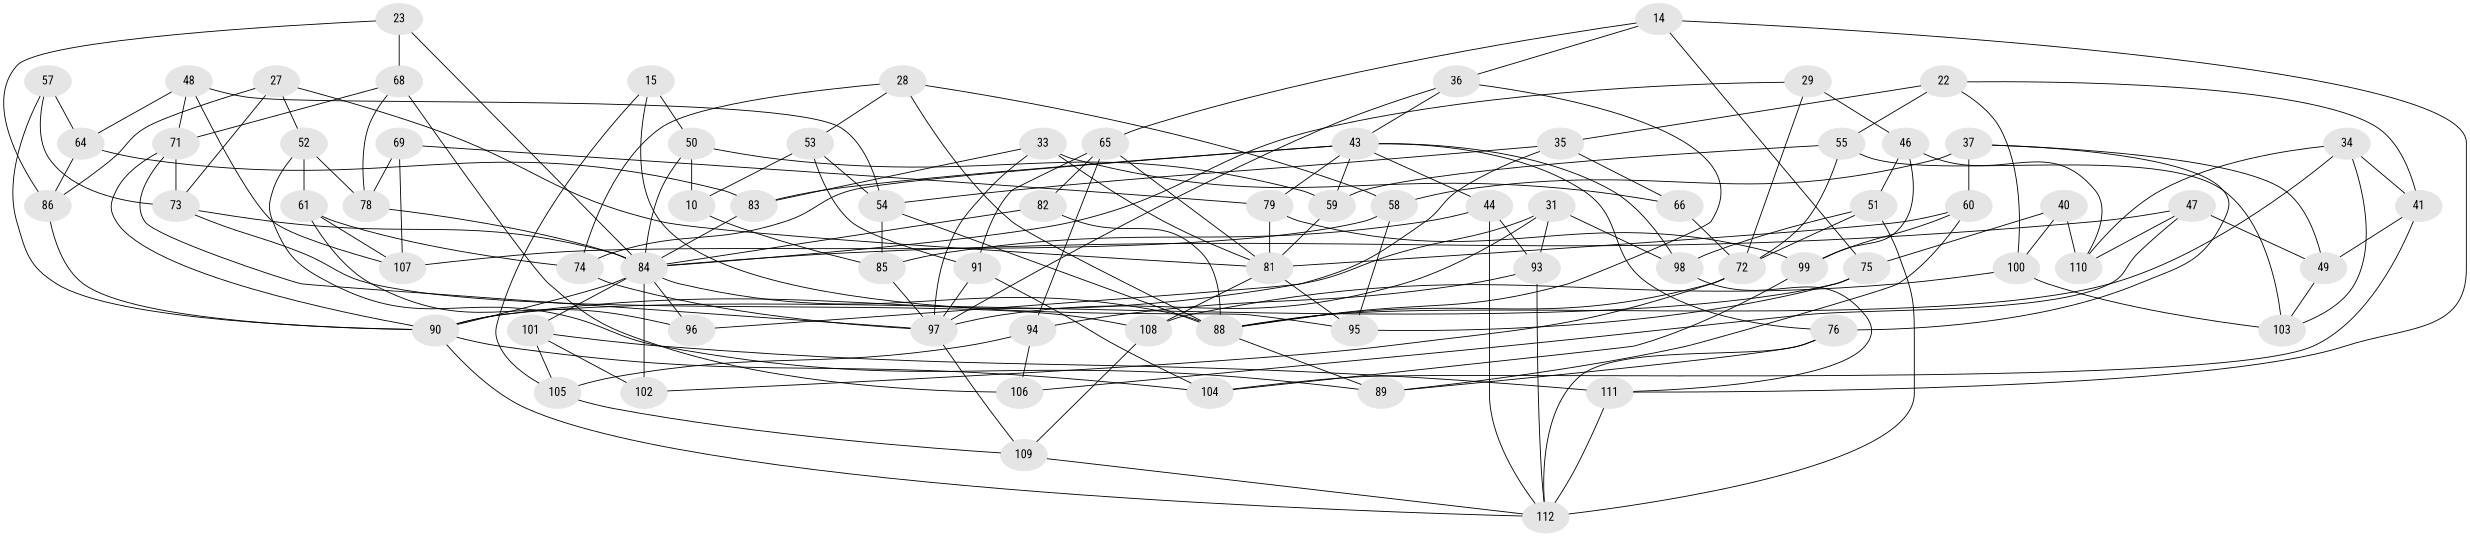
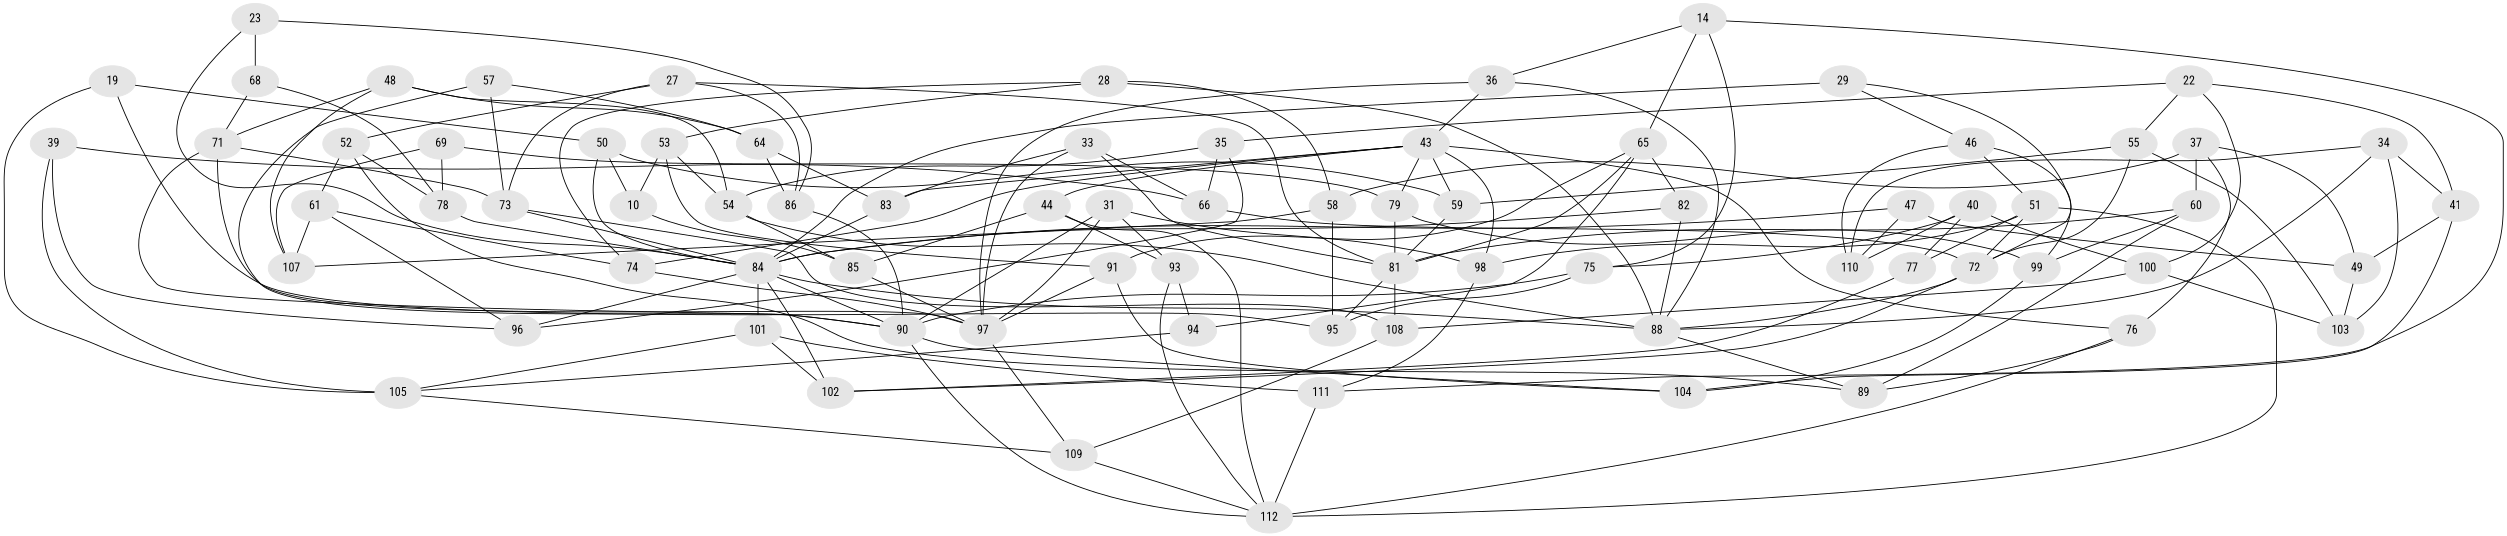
(651, 81) -> (113, 81)
none -> (54, 144)
none -> (1912, 268)
(1020, 393) -> none
